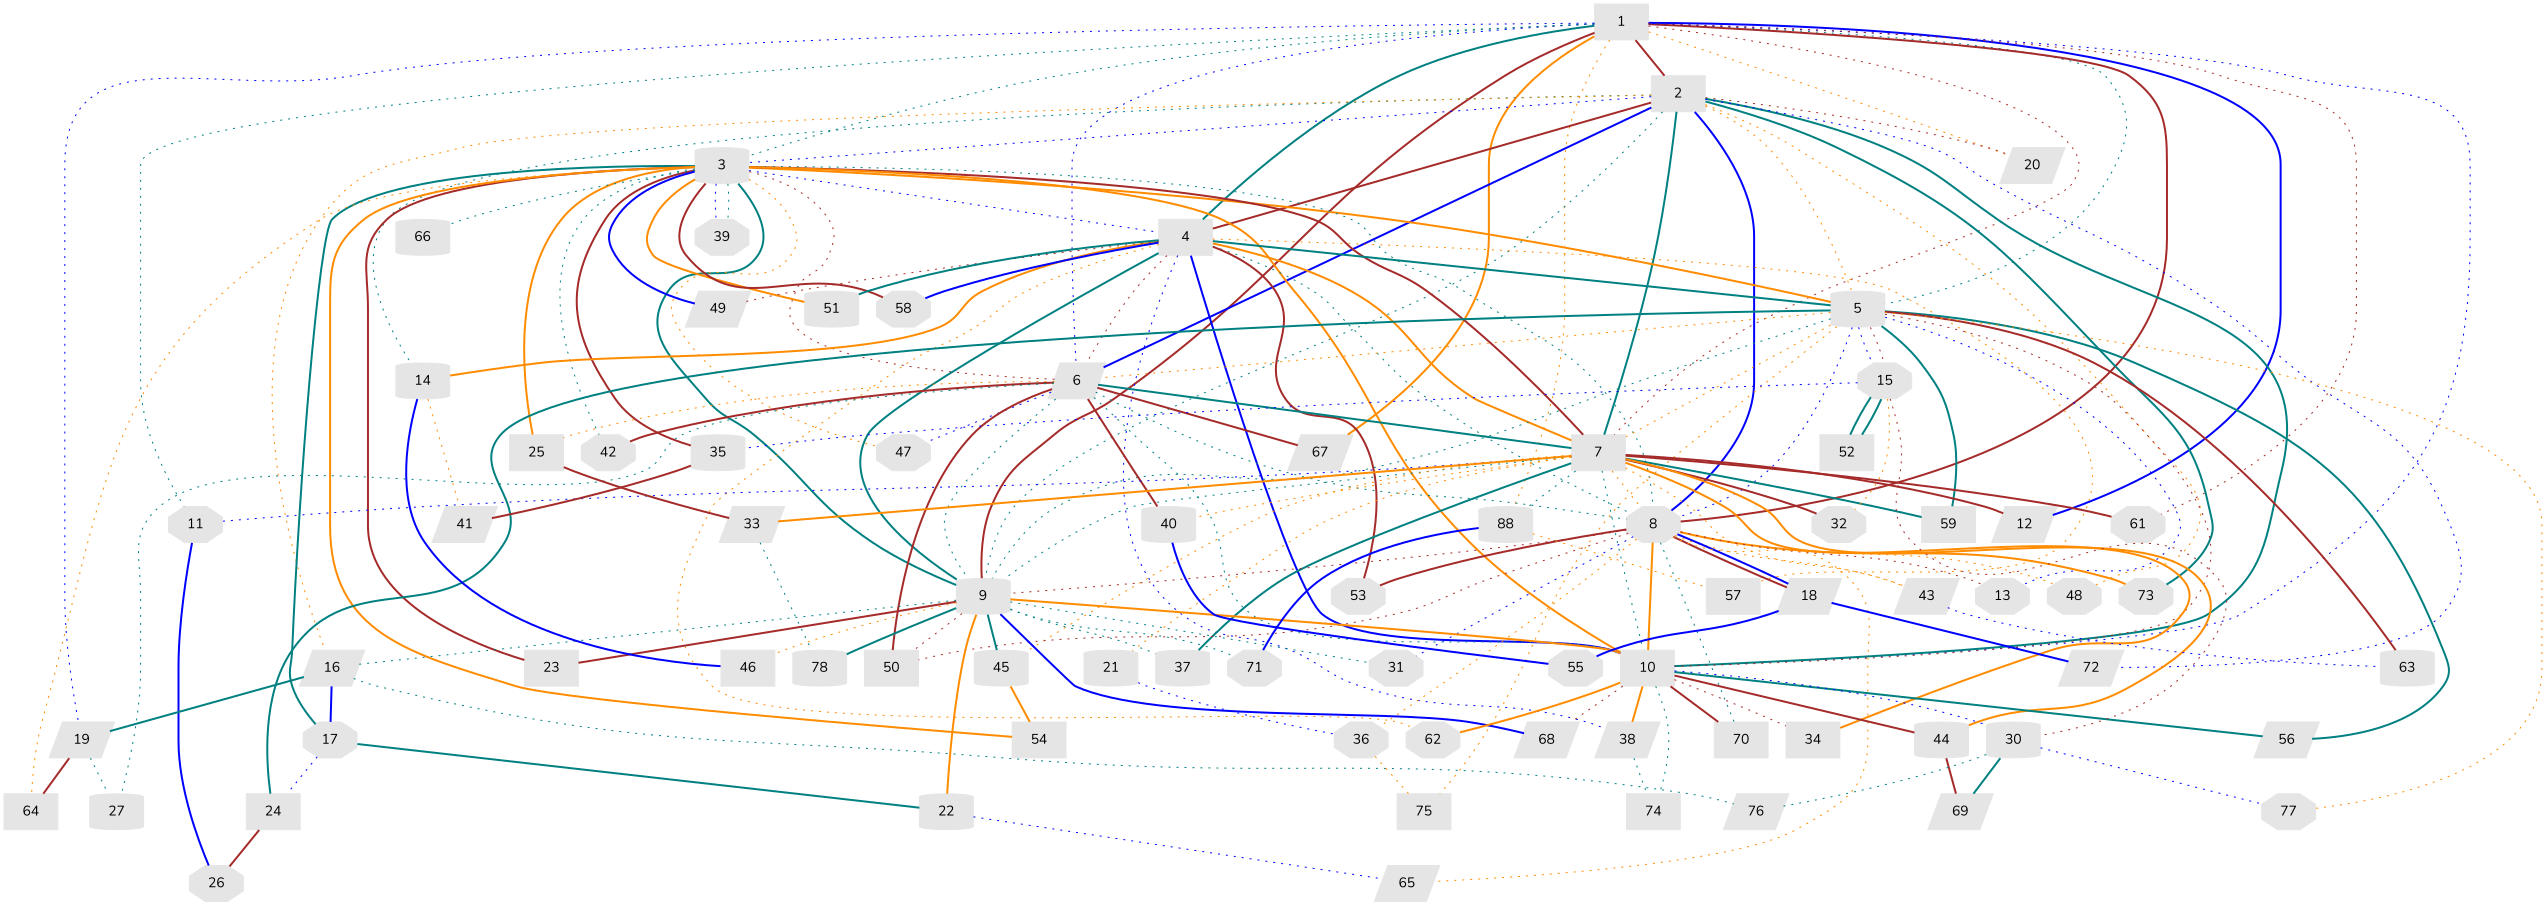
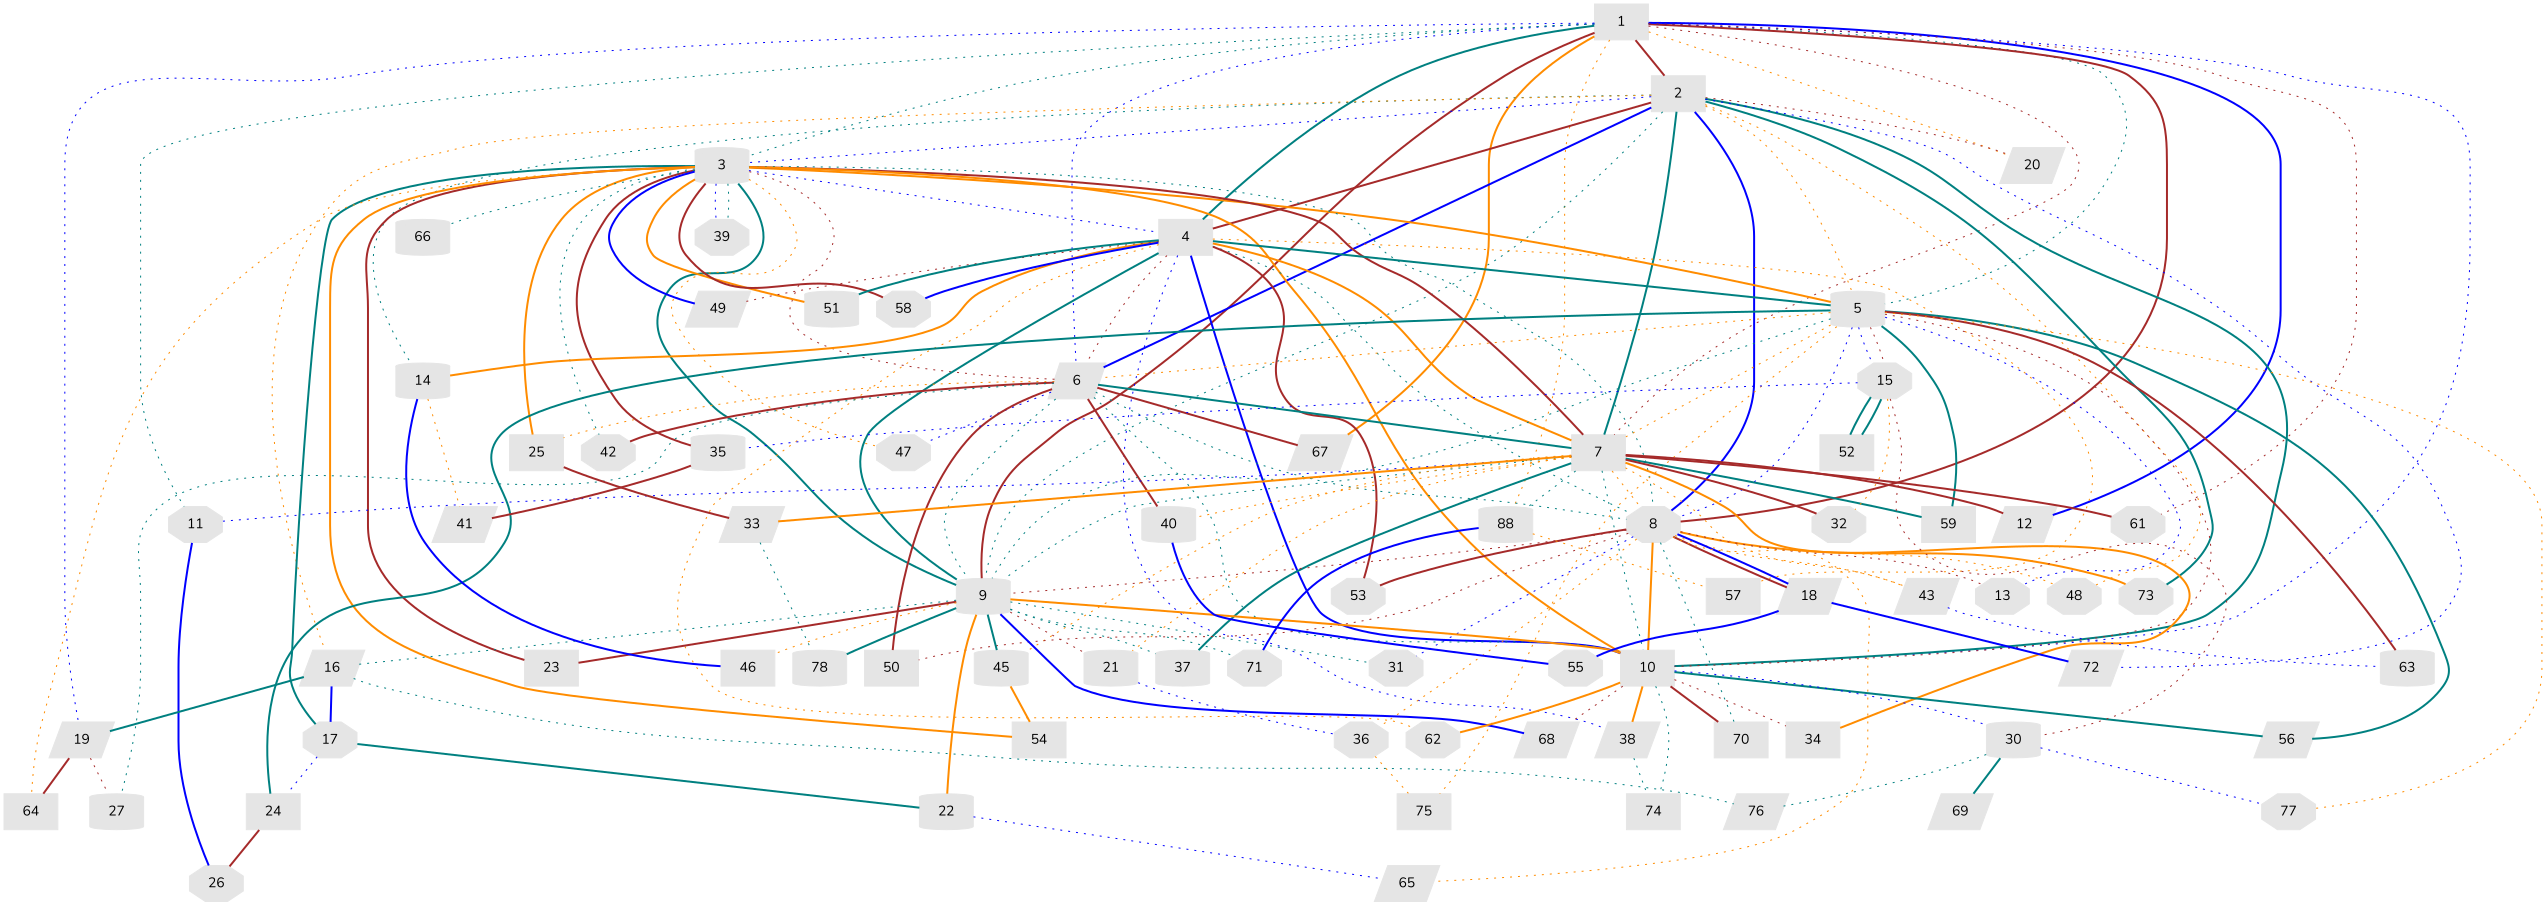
(938, 632) -> (1045, 631)
(1942, 740) -> none
(99, 776) -> (99, 776)
